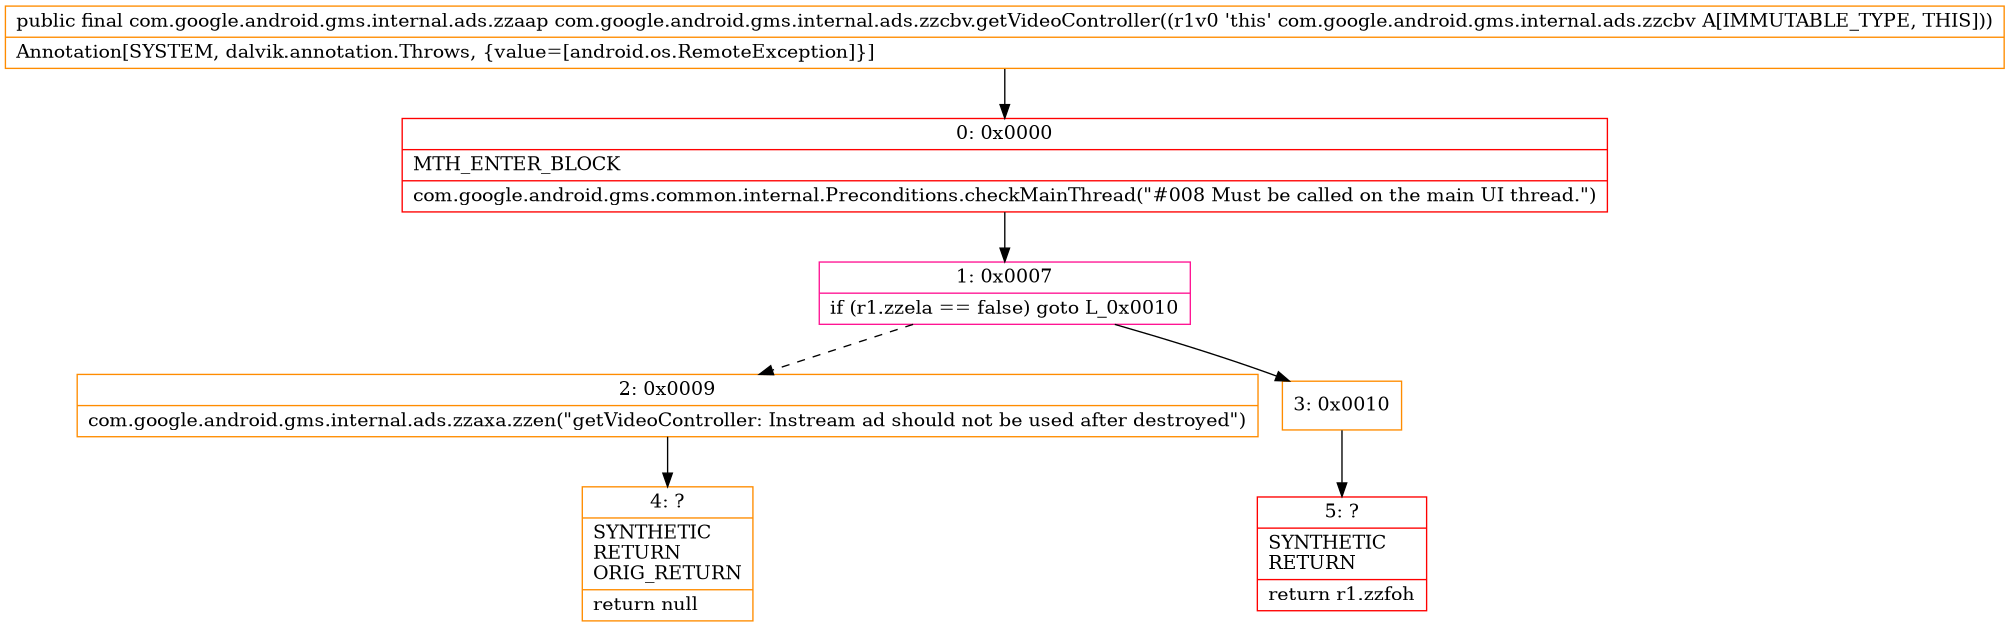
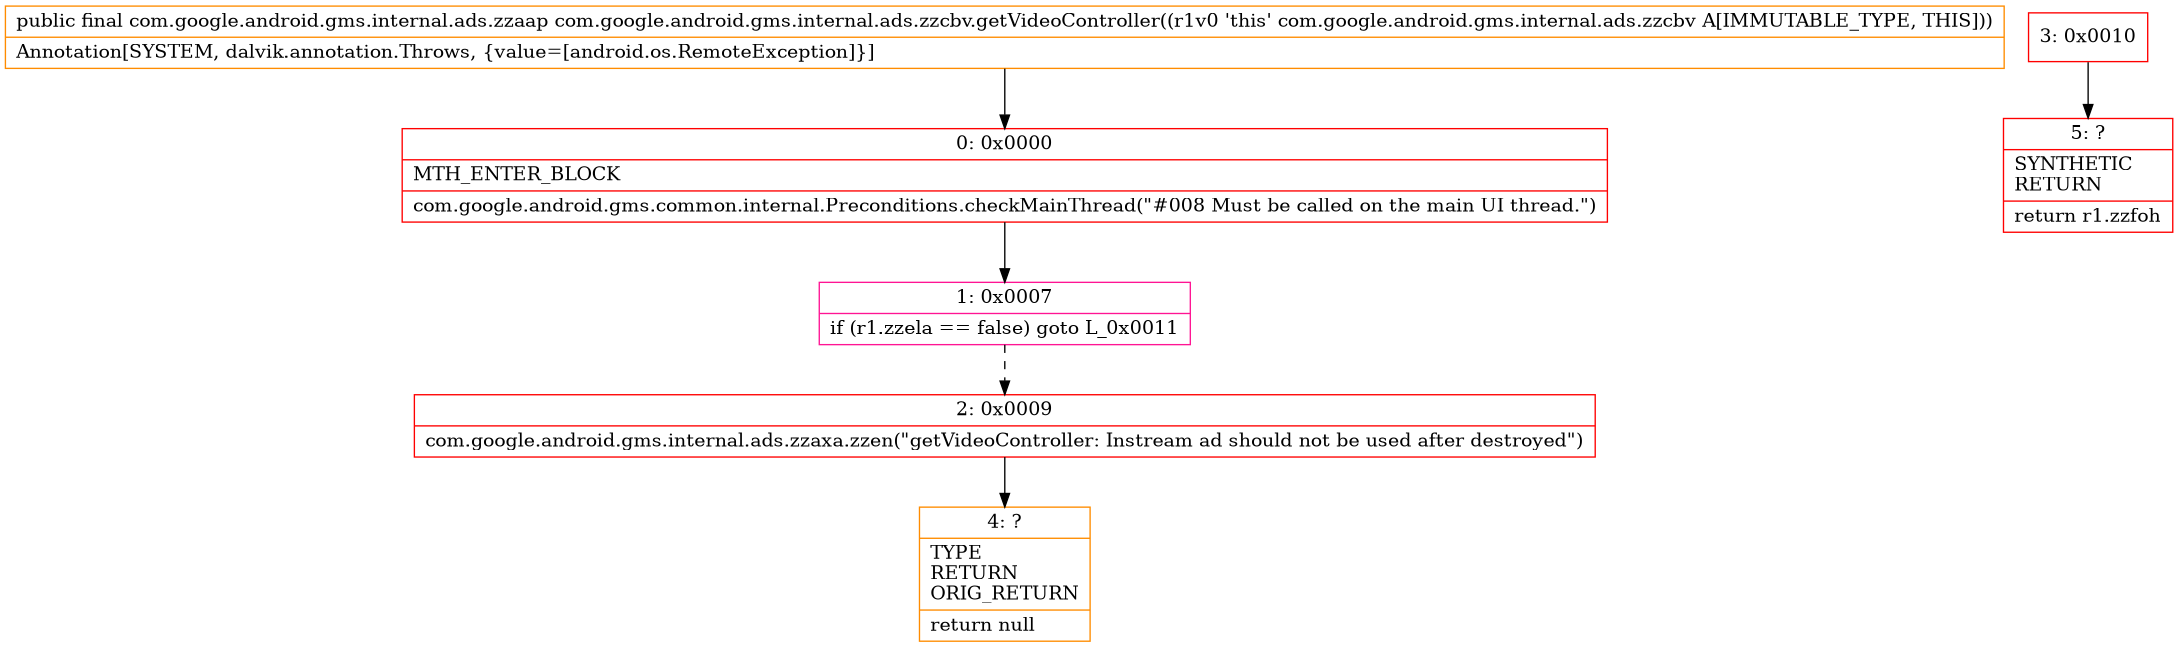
(1005, 308) -> (1005, 328)
(1196, 349) -> none
(668, 406) -> (1005, 426)
(1342, 406) -> (2088, 37)
(653, 533) -> (957, 553)
